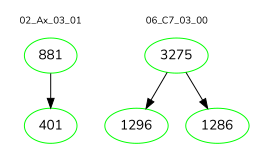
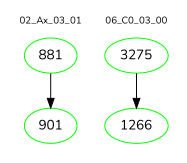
(177, 21) -> (136, 21)
(51, 126) -> (51, 126)
(136, 126) -> none
(217, 126) -> (136, 126)
